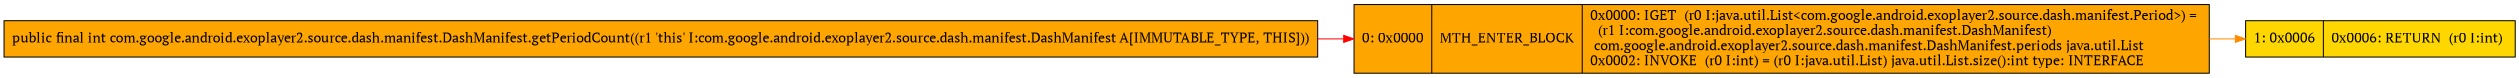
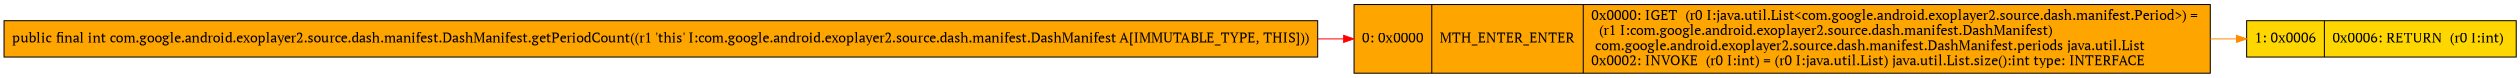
(1507, 38) -> (1508, 38)
